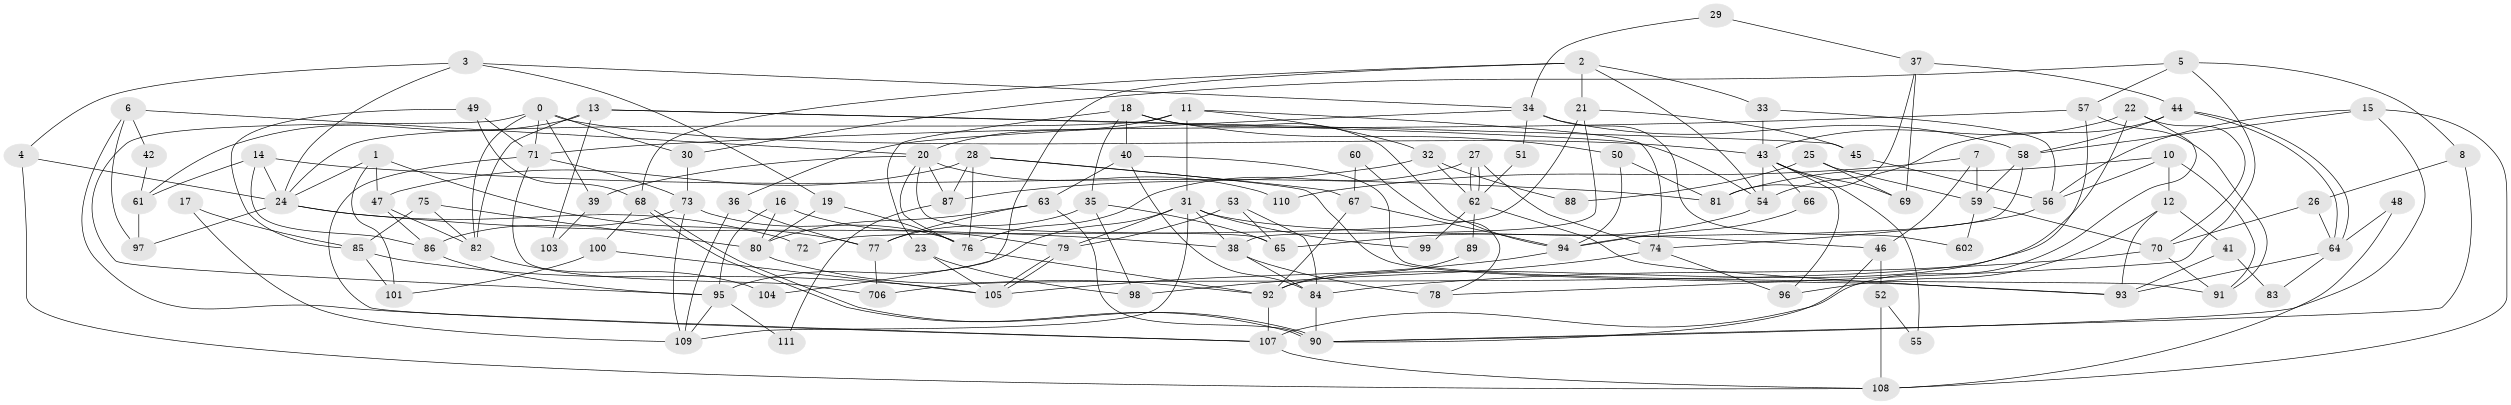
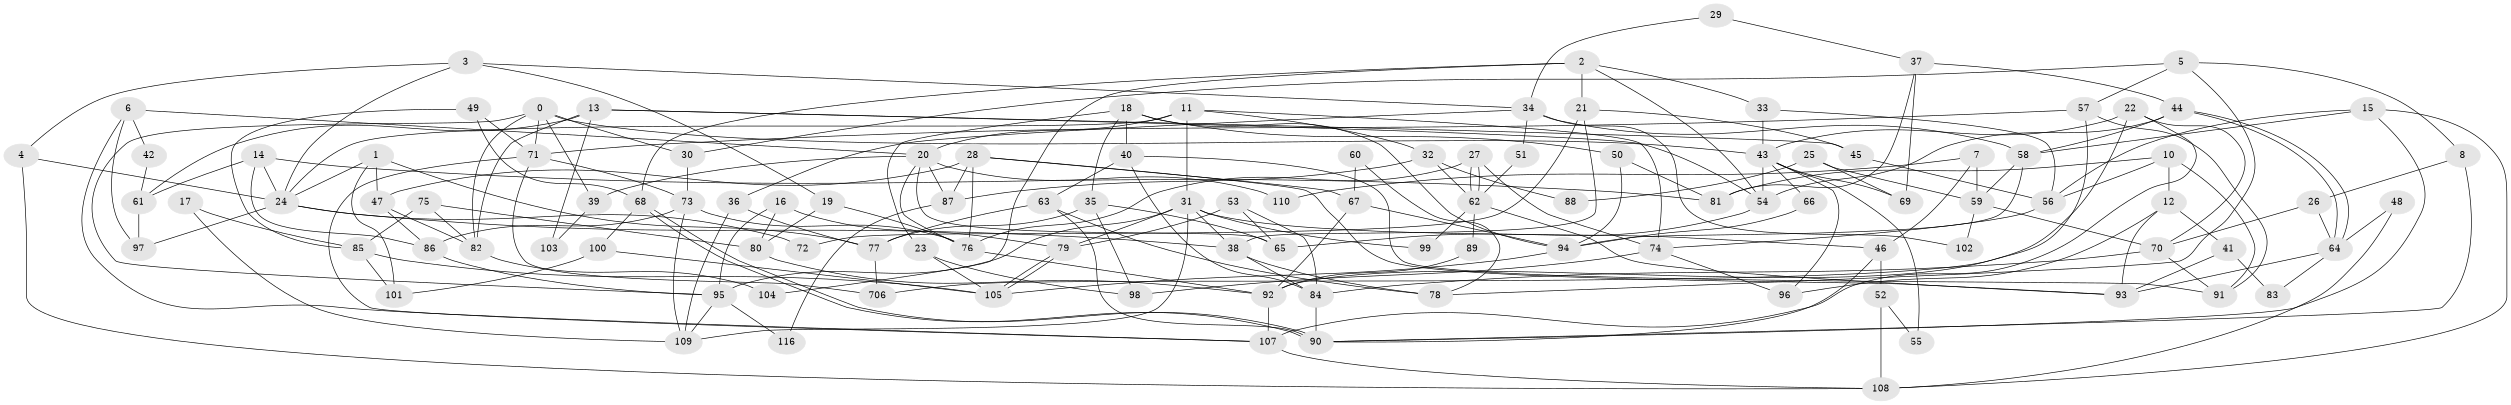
(924, 219) -> (1234, 266)
(1965, 249) -> (1965, 249)
(787, 342) -> (787, 342)
